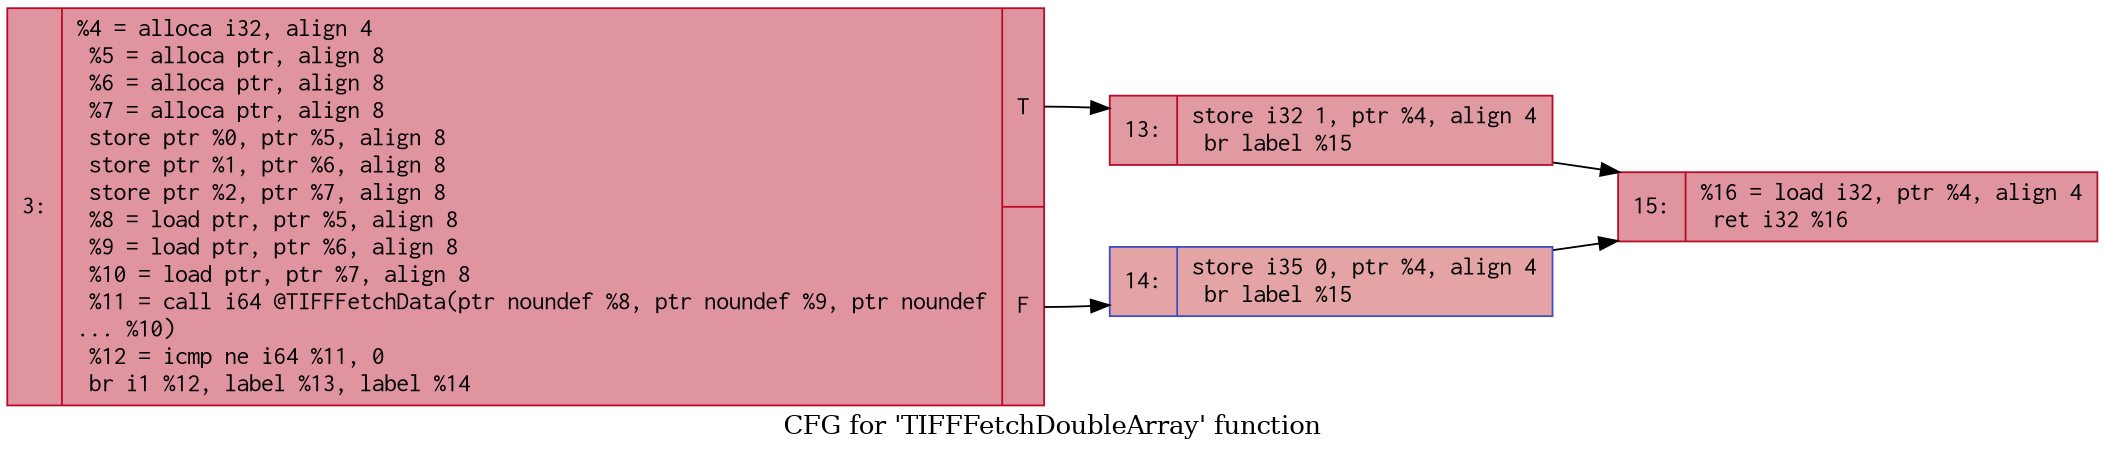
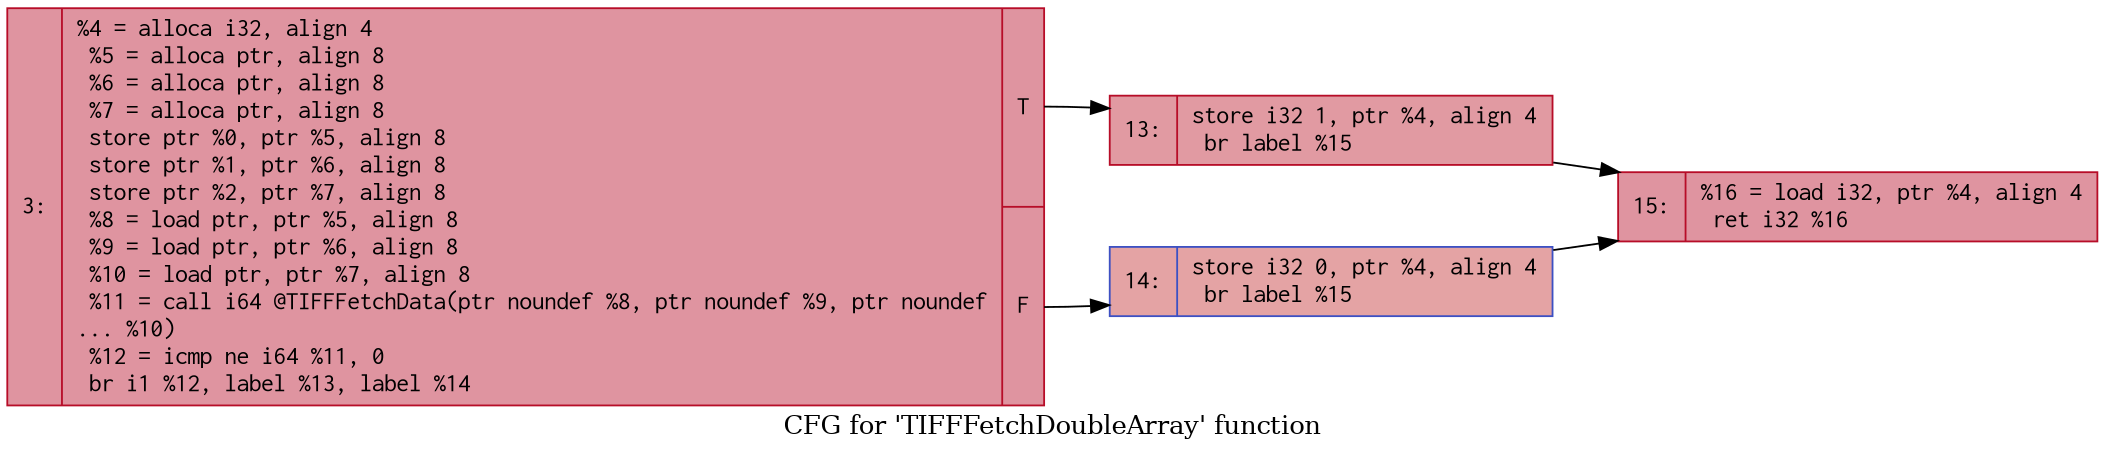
(1365, 267) -> (1365, 267)
